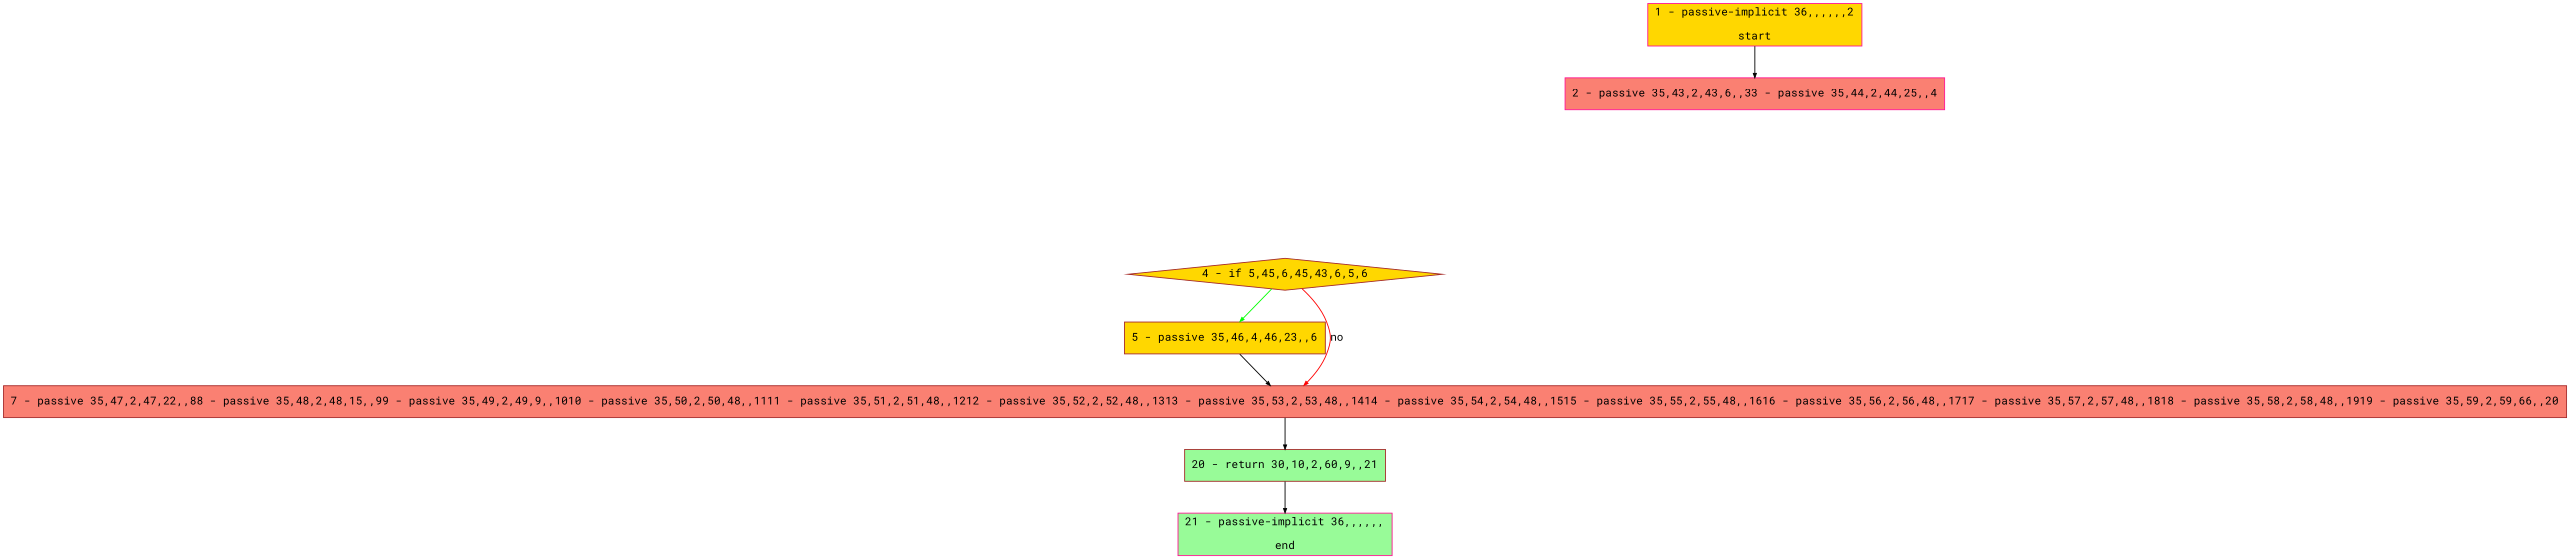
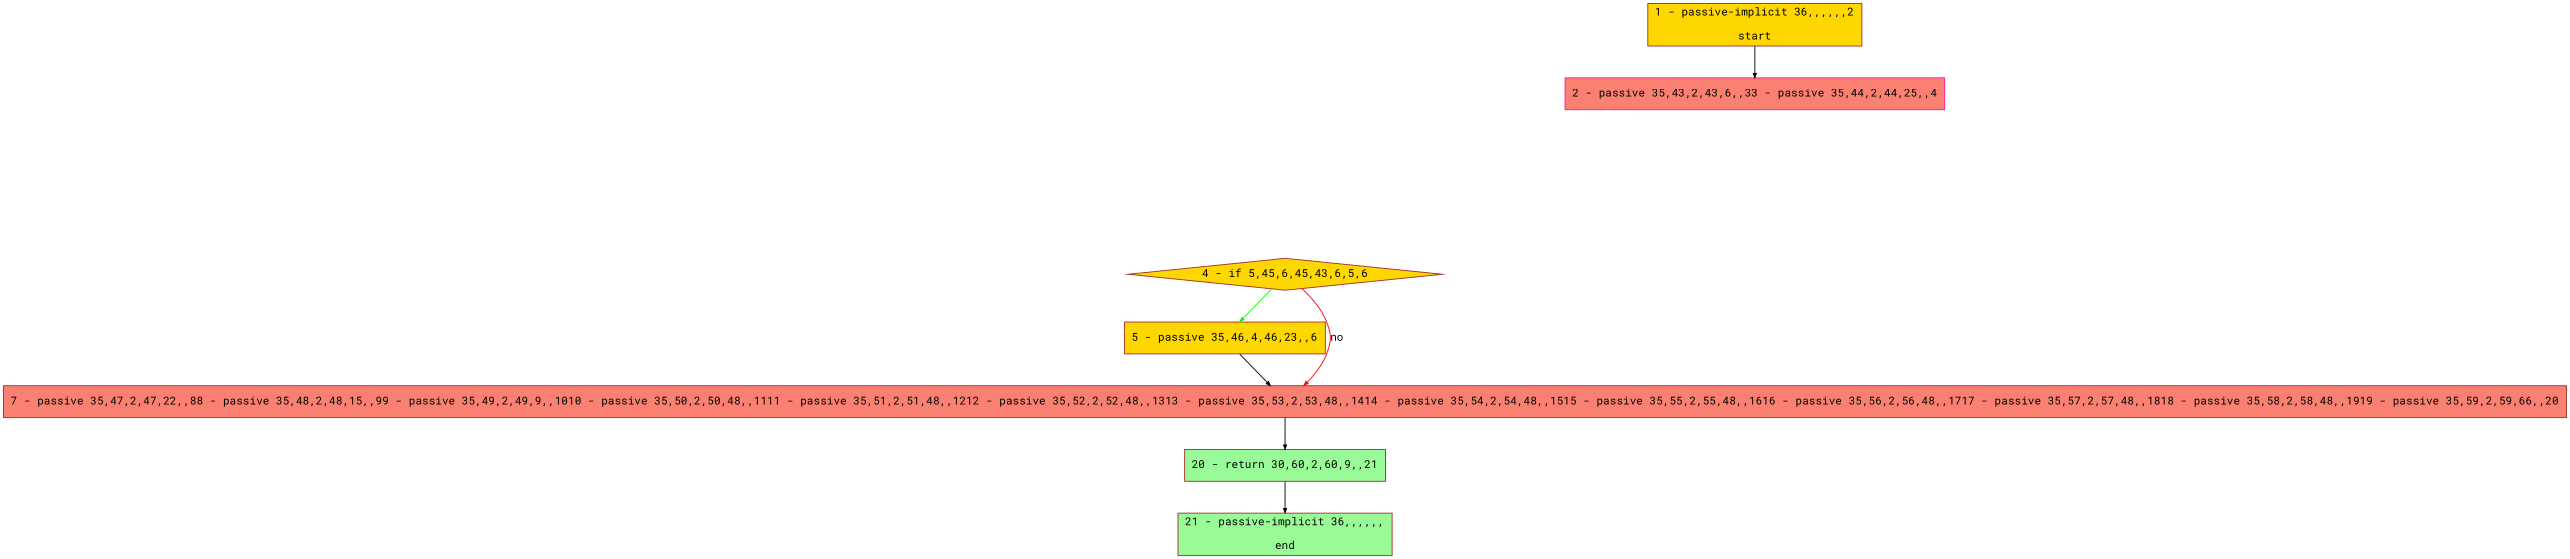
(1755, 25) -> (1755, 25)
(1285, 465) -> (1285, 465)
(1285, 534) -> (1285, 534)
(1284, 556) -> (1284, 556)
